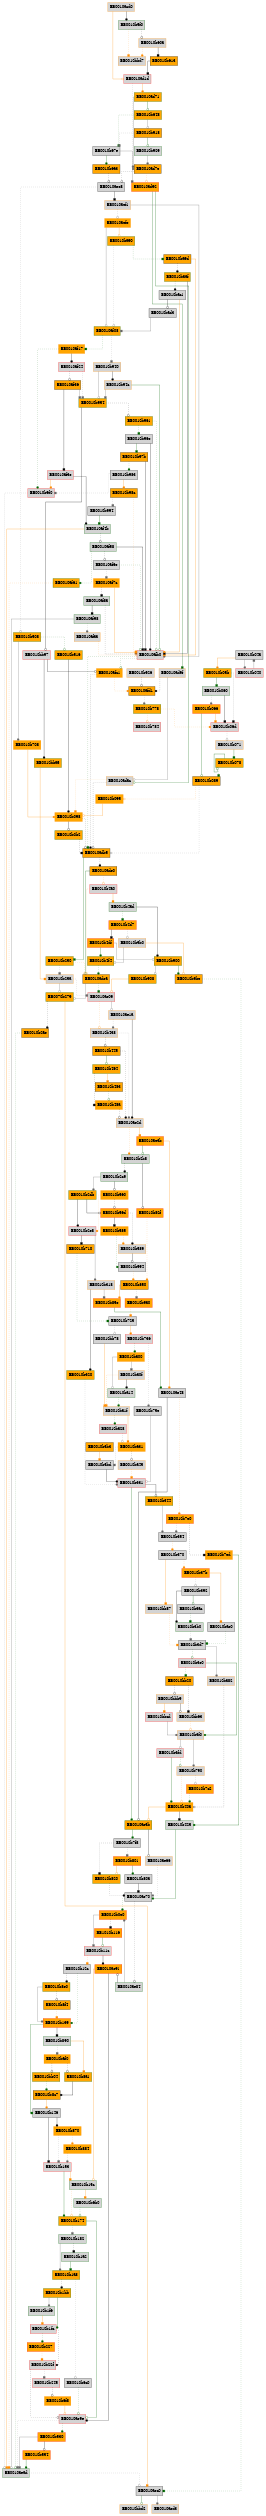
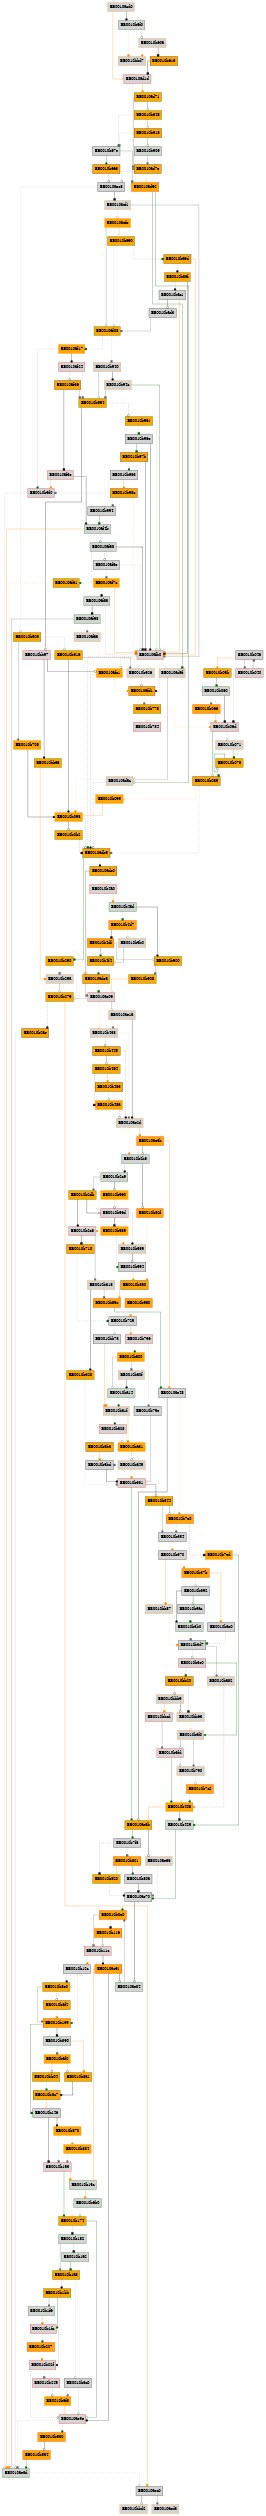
none -> (111, 657)
(202, 744) -> (212, 753)
(28, 796) -> (28, 796)
(189, 853) -> (189, 853)
(155, 969) -> (155, 969)
(189, 979) -> none
(60, 997) -> (60, 997)
(114, 1213) -> (114, 1213)
(137, 1293) -> none
none -> (170, 1509)
(167, 1732) -> (162, 1734)
(108, 1933) -> (108, 1933)
(134, 1941) -> (134, 1941)
(118, 1979) -> (120, 1977)
(47, 2103) -> (47, 2103)
(72, 2229) -> (72, 2229)
none -> (68, 2391)
(20, 2442) -> none
